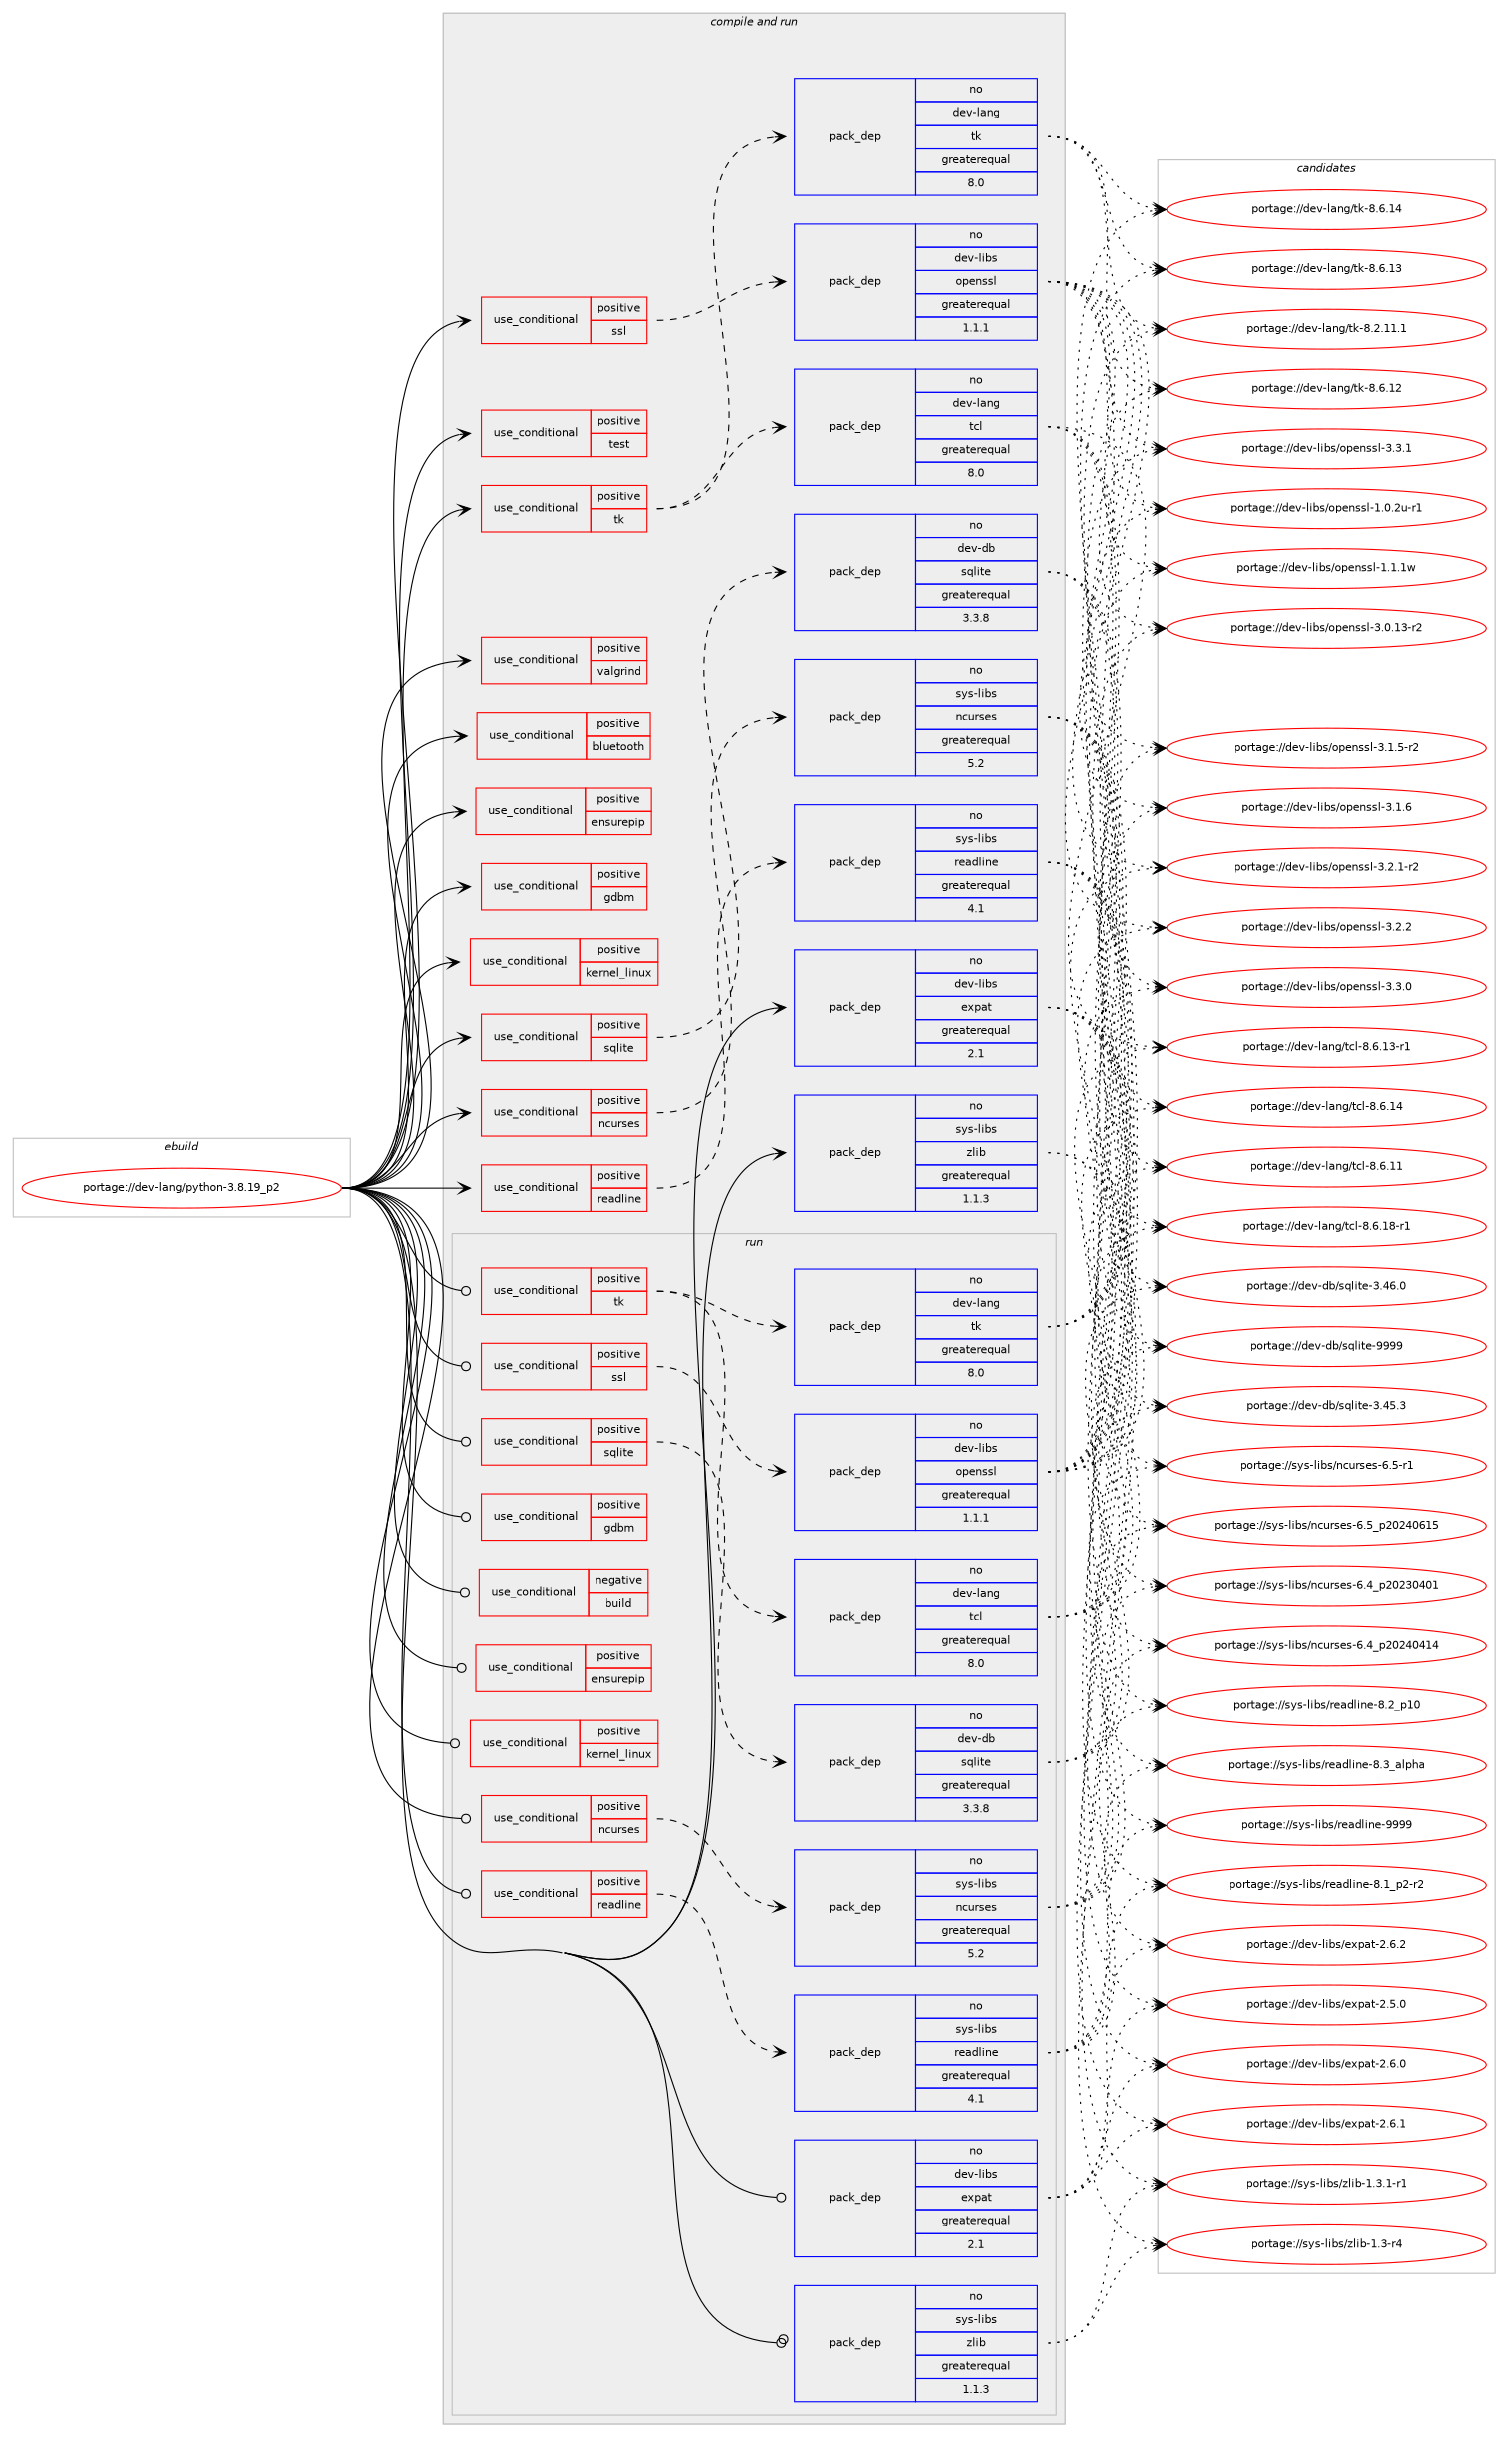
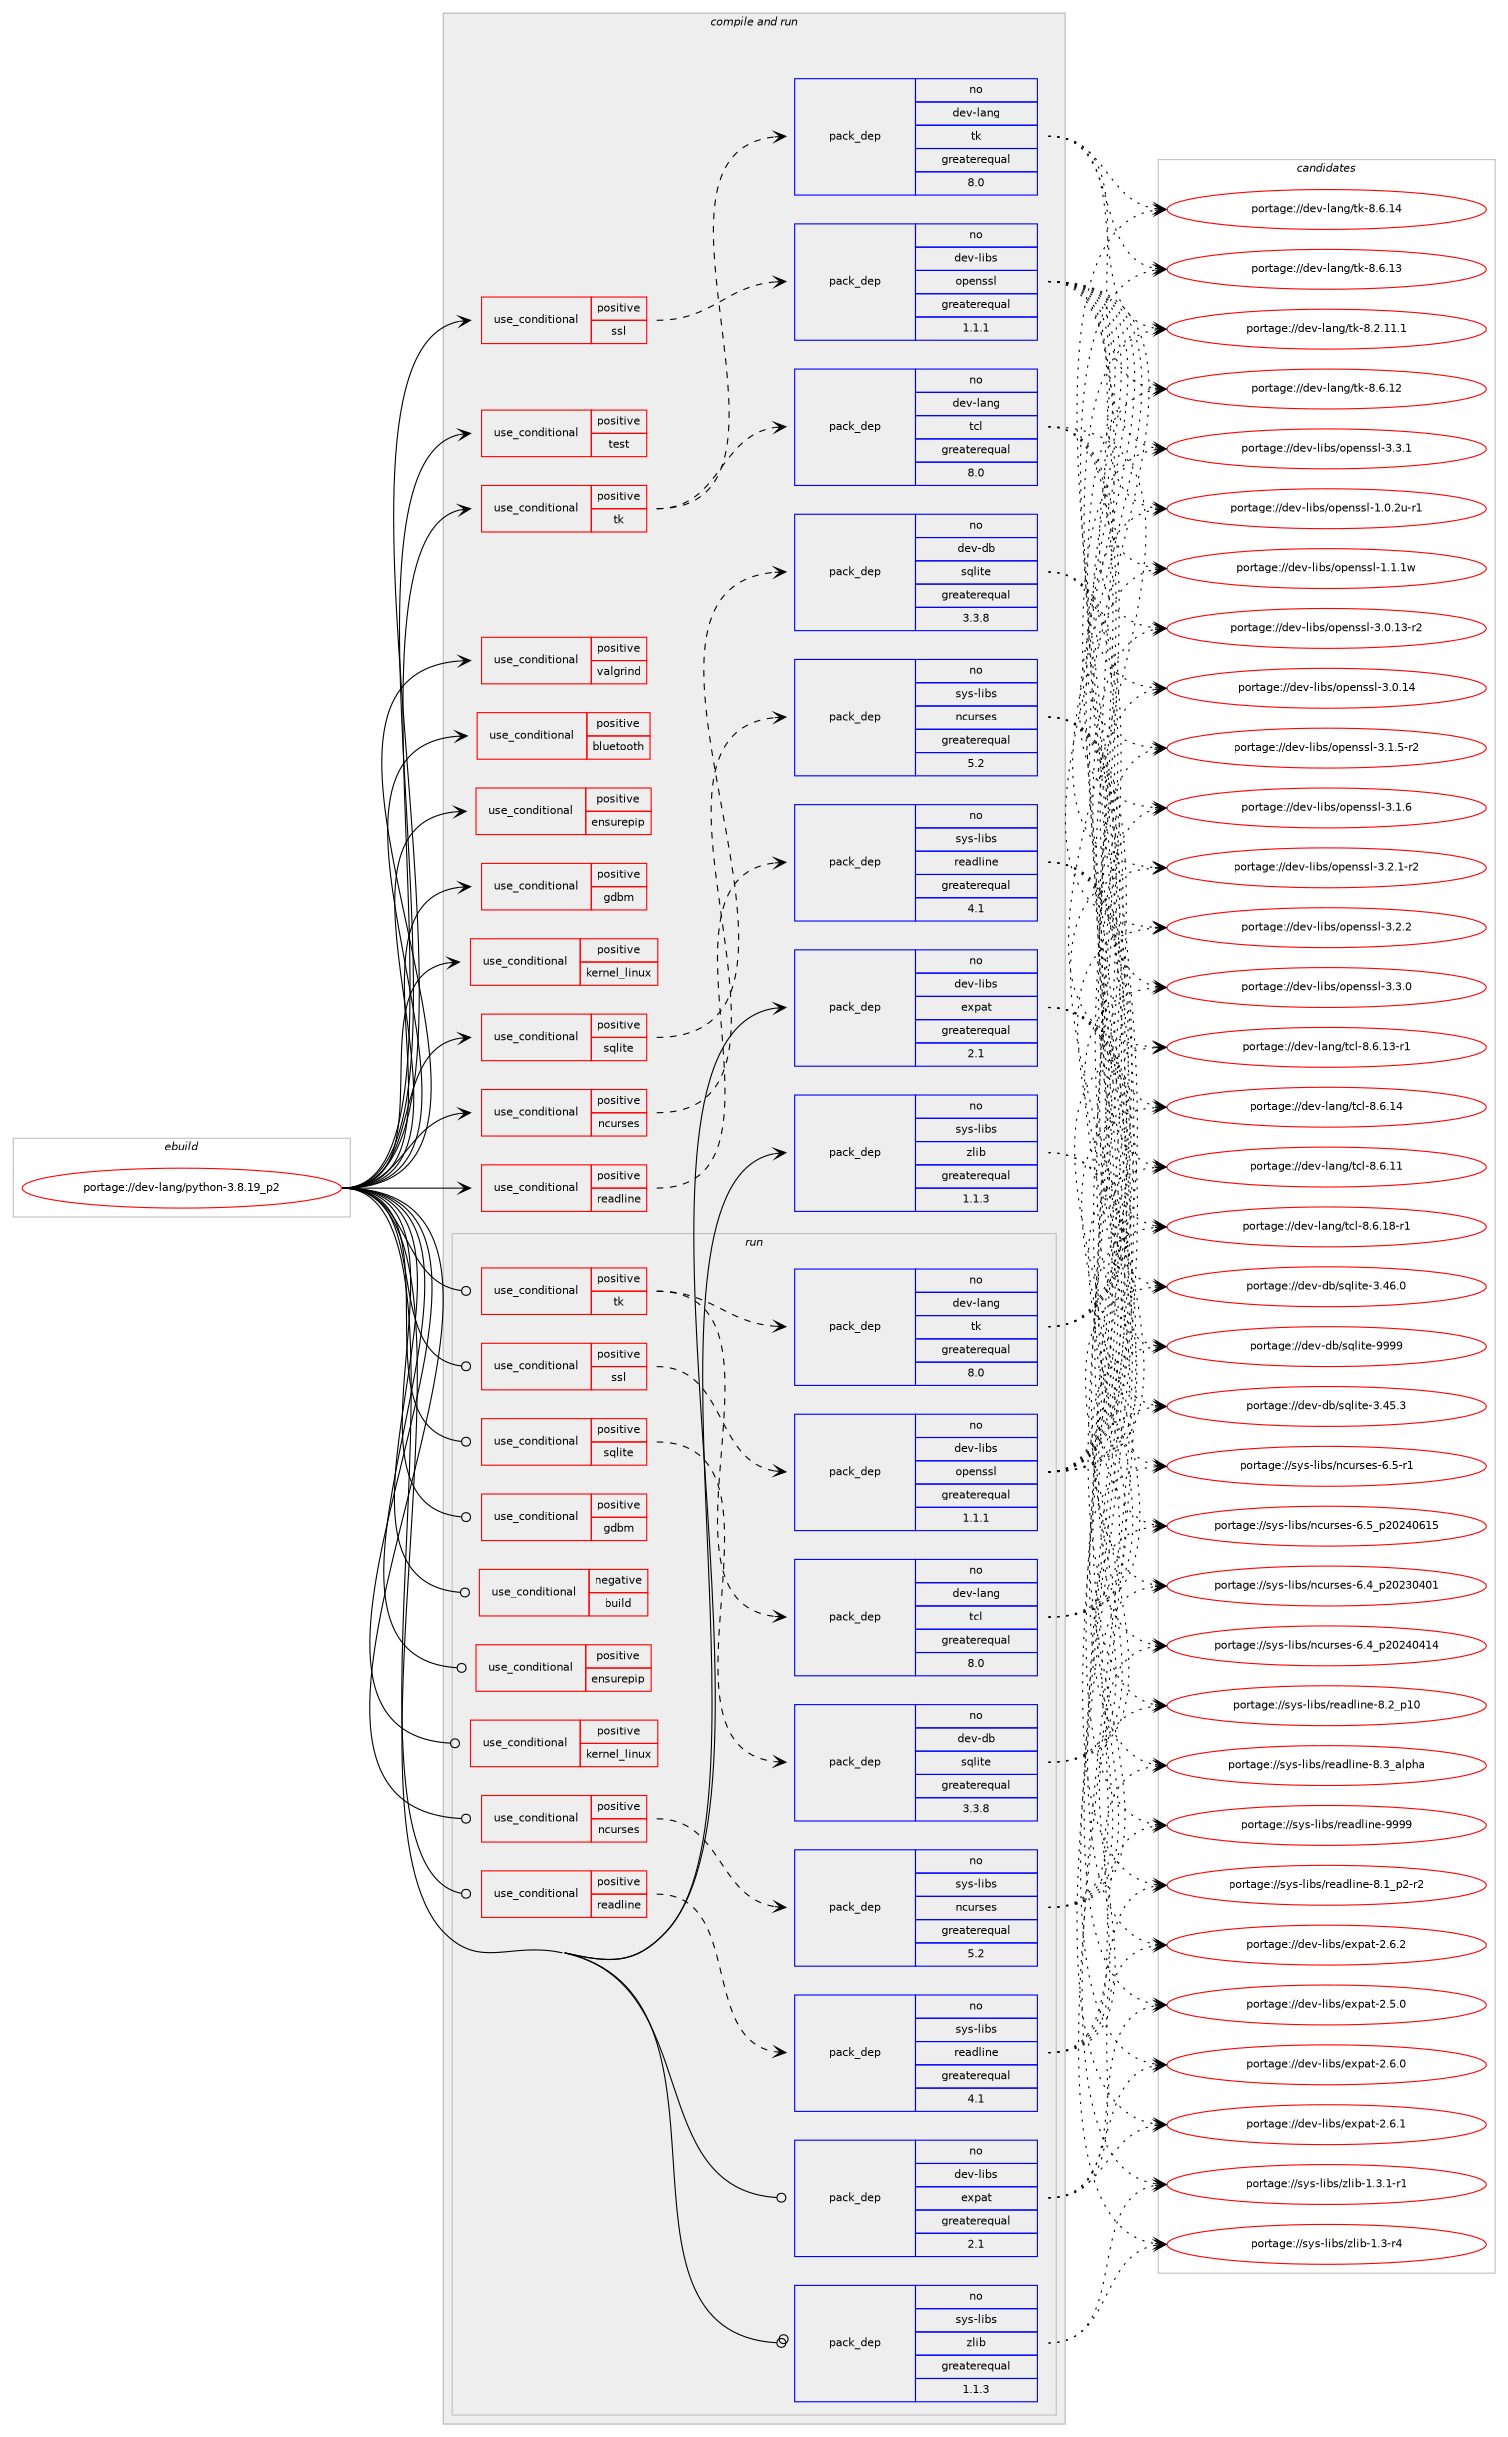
none -> (1327, 688)
